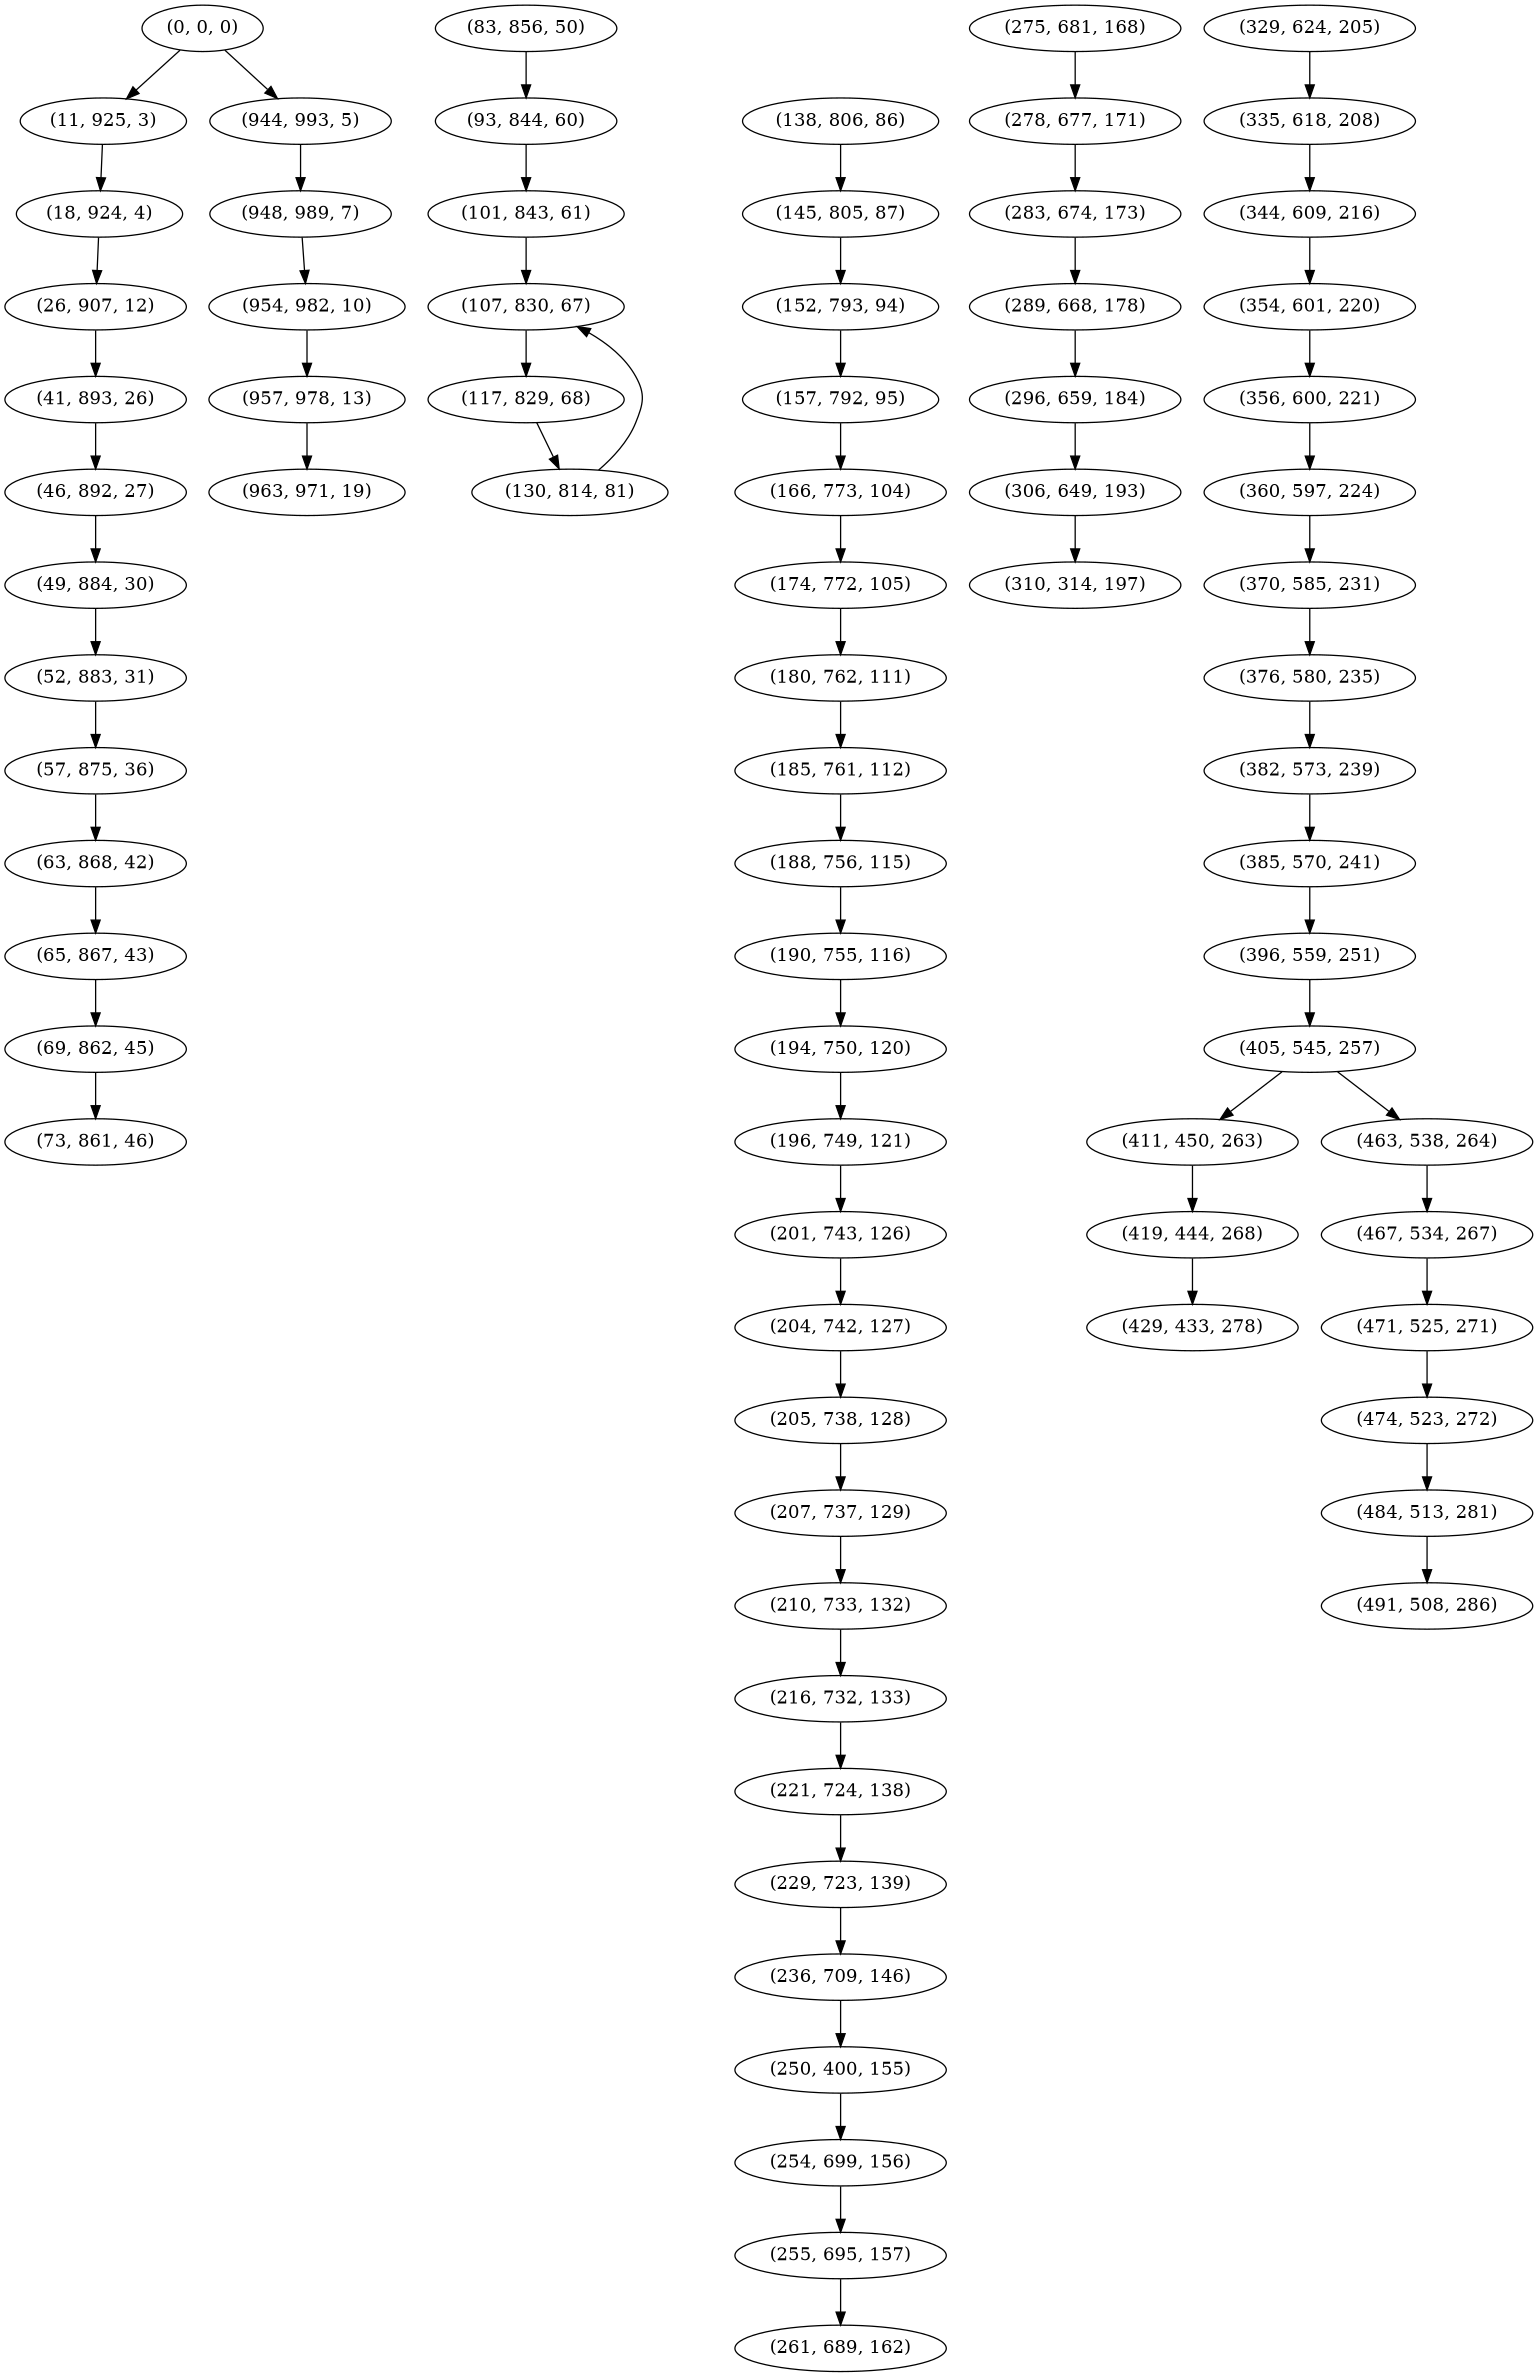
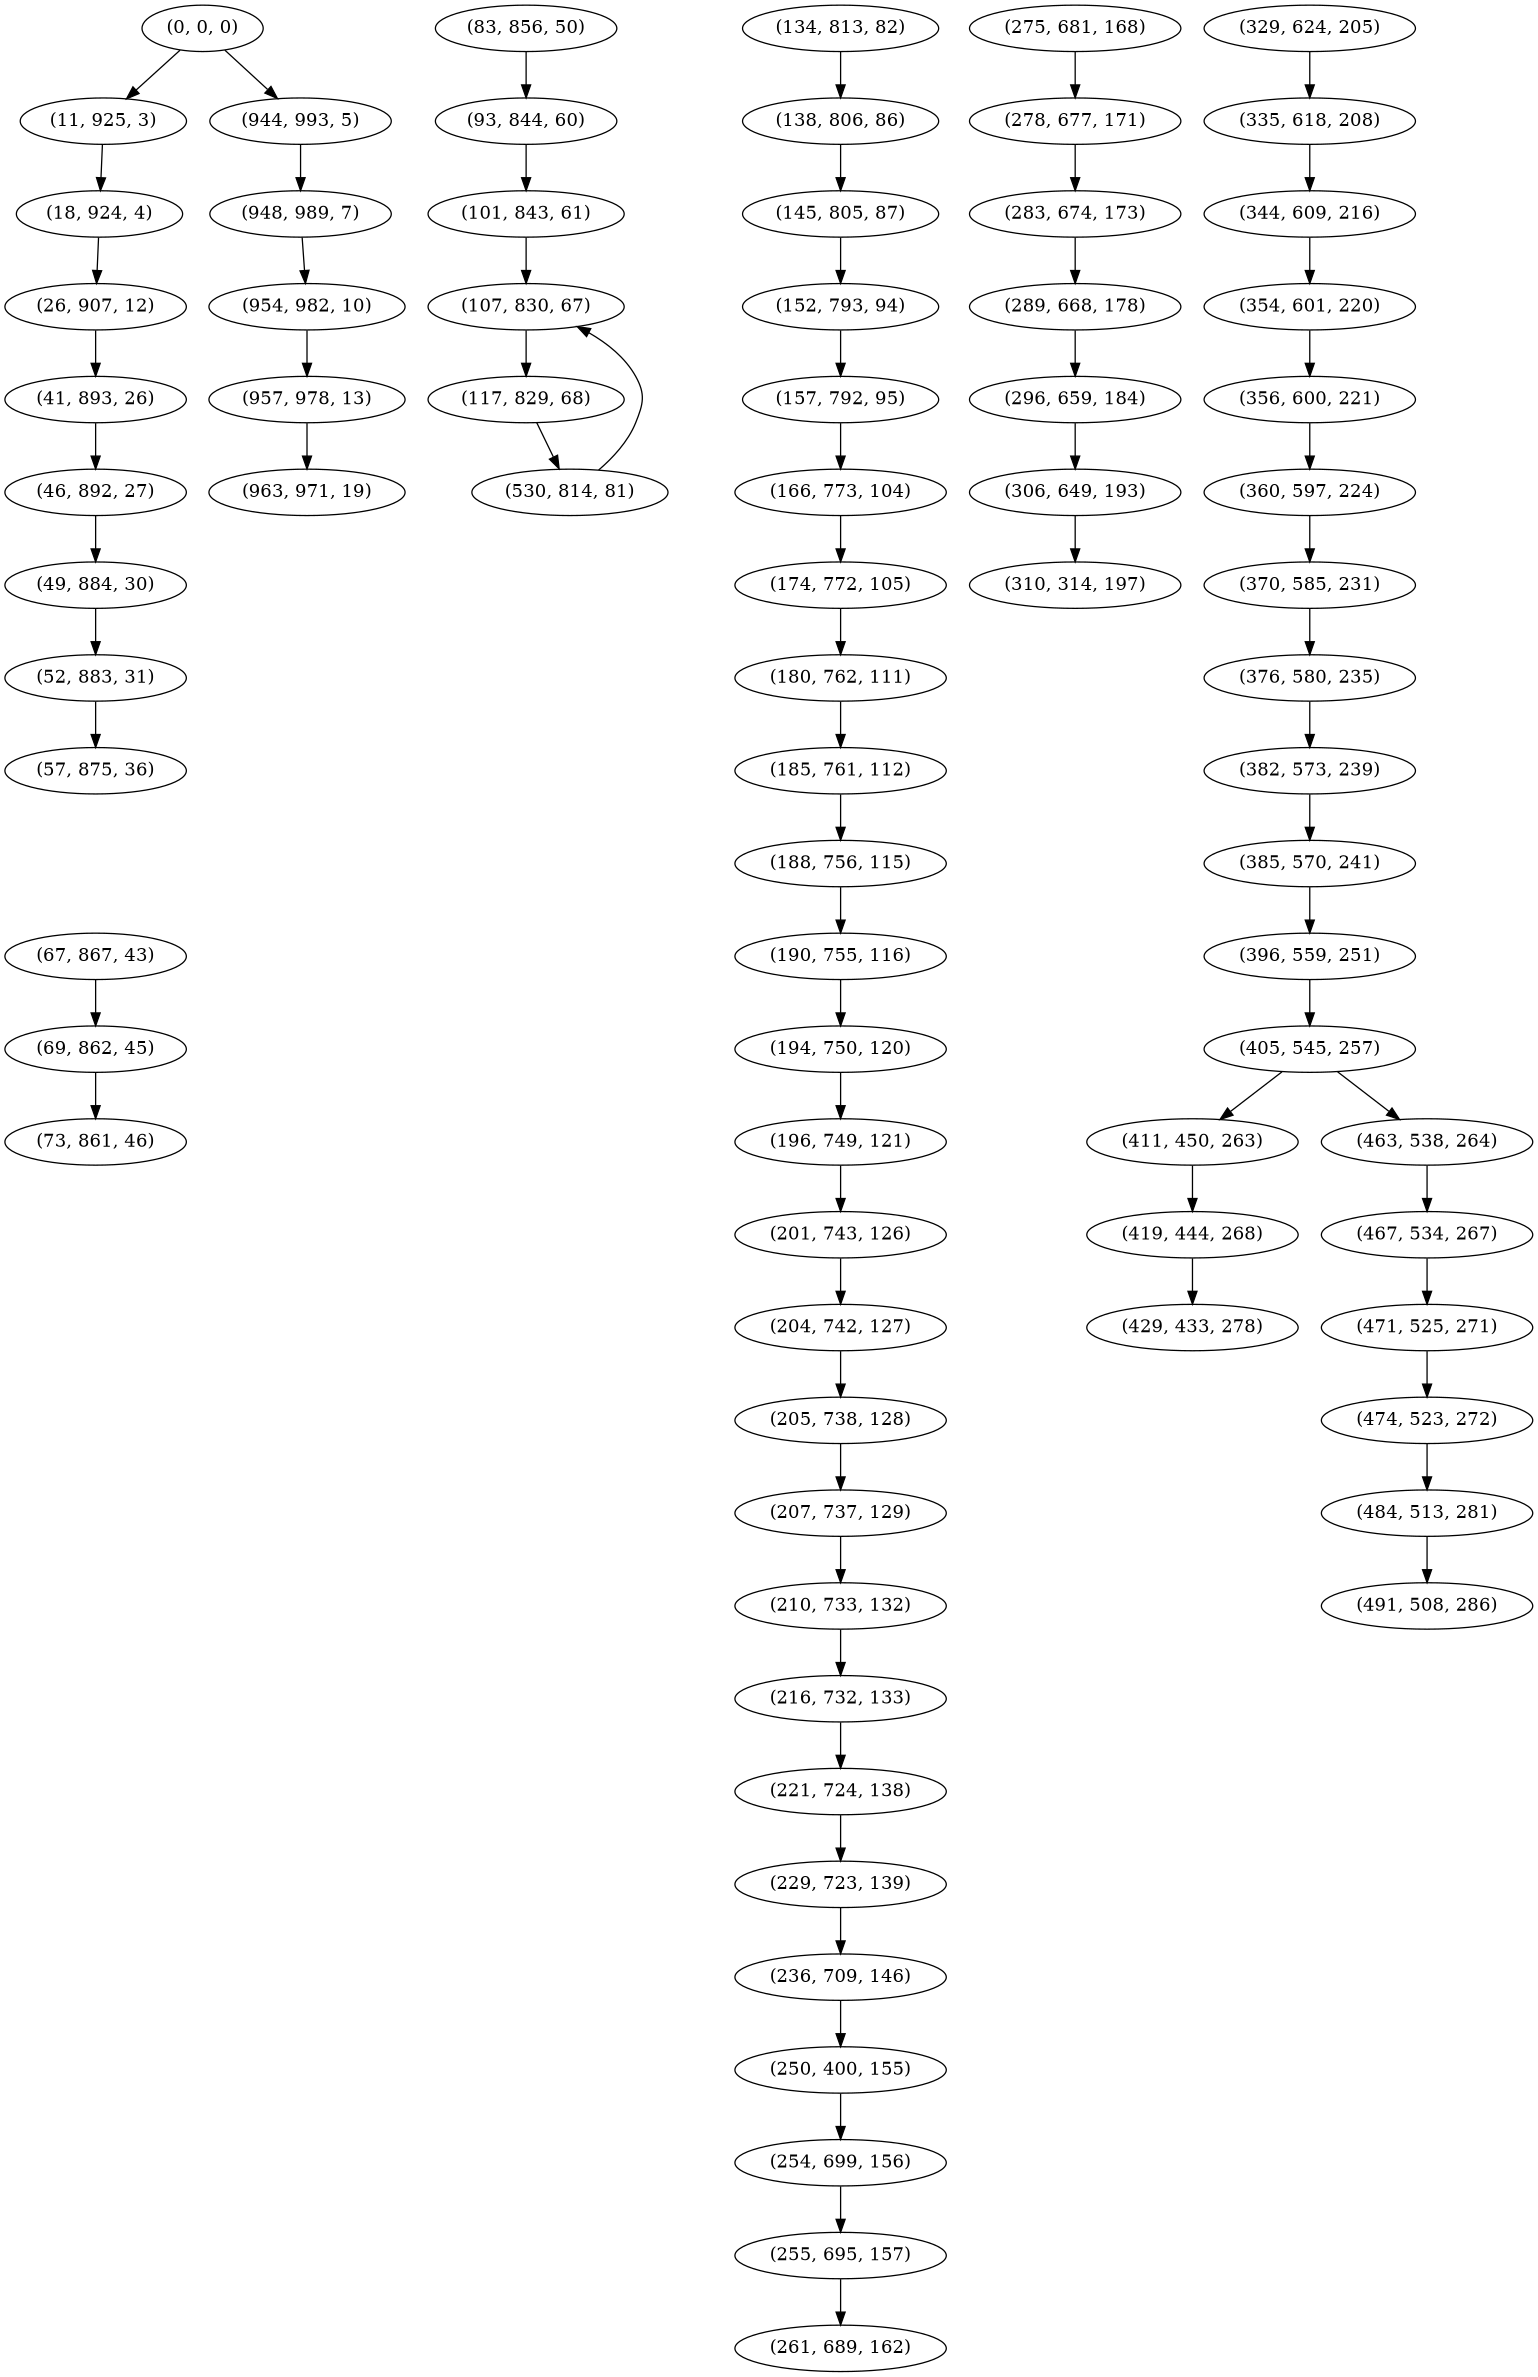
none -> (841, 28)
(570, 492) -> (570, 492)
(96, 864) -> none
(96, 956) -> (96, 956)
